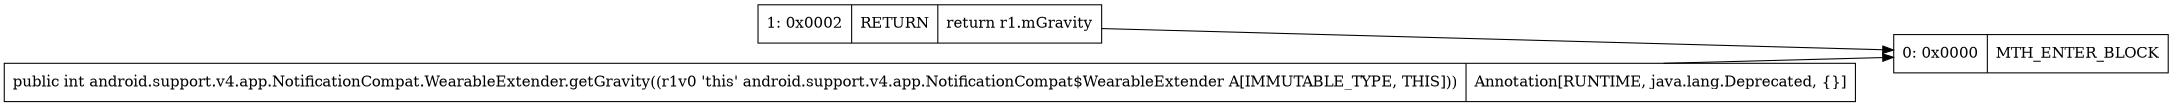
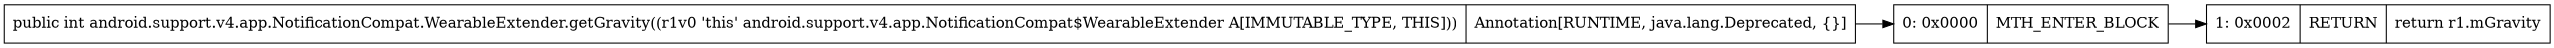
(1492, 39) -> (2182, 24)
